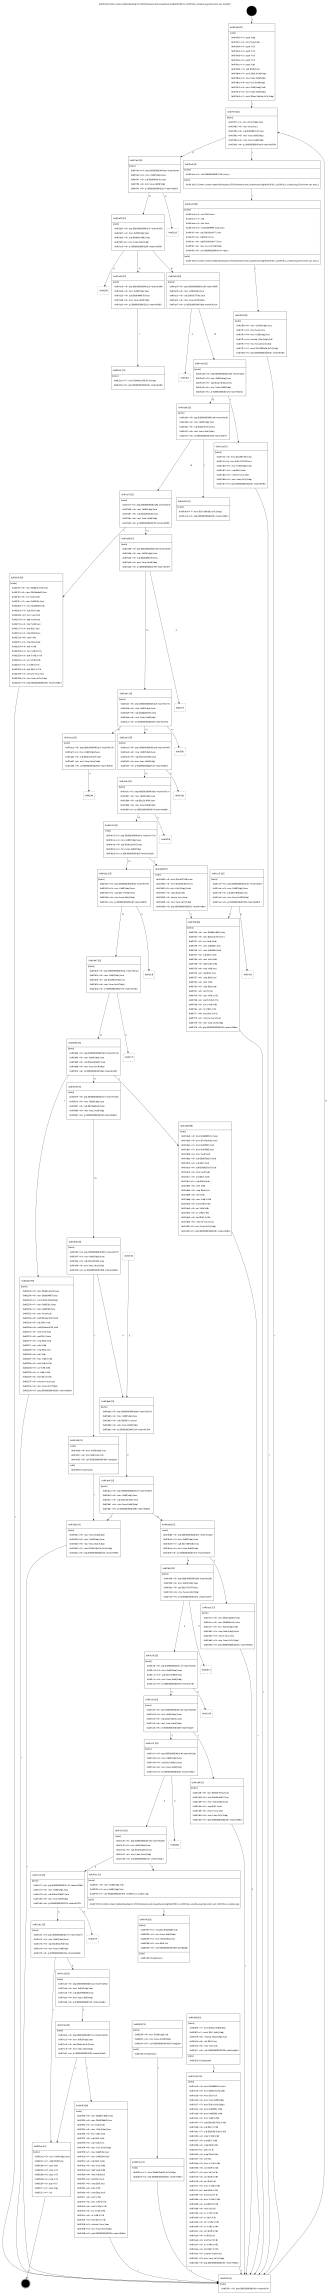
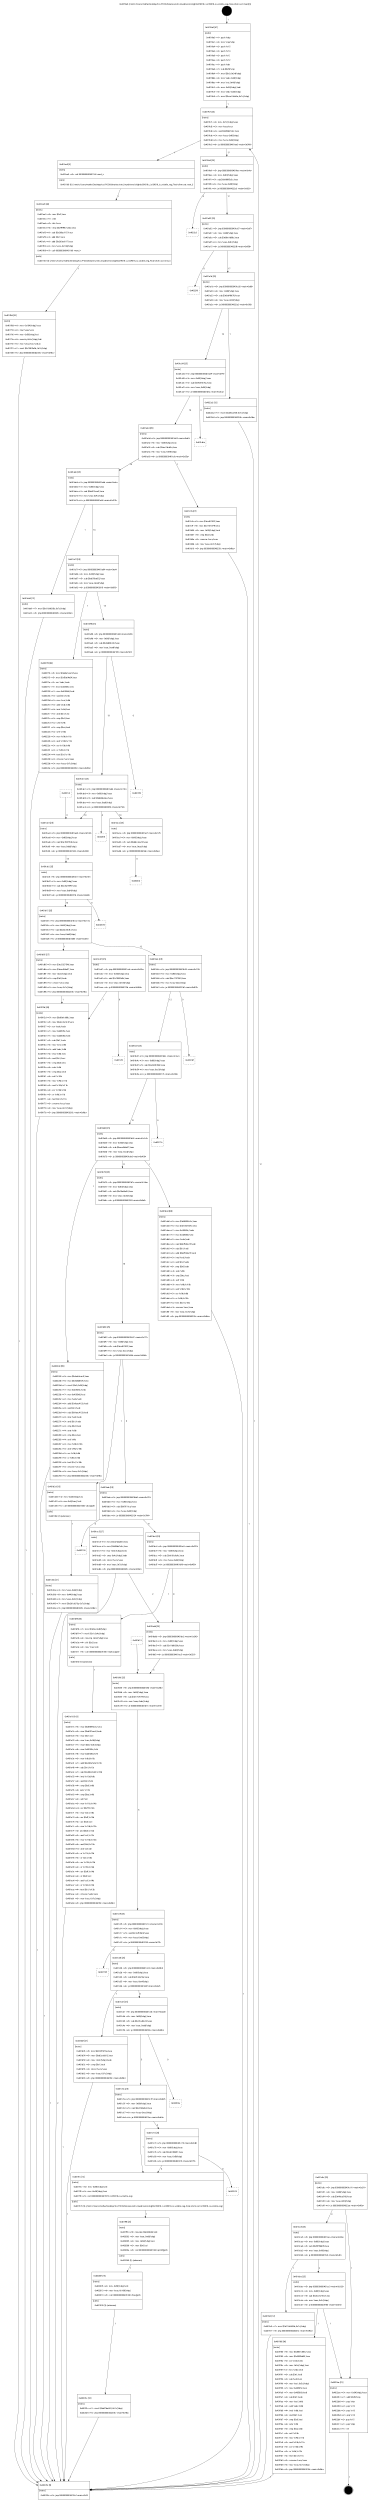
(162, 261) -> (214, 334)
(173, 779) -> (66, 807)
(128, 1328) -> (87, 1530)
(111, 1516) -> (158, 1606)
none -> (253, 1527)
none -> (25, 1551)
(221, 1578) -> (142, 1598)
(194, 1633) -> (137, 1658)
(58, 1913) -> (160, 2168)
none -> (129, 2268)
none -> (288, 2324)
